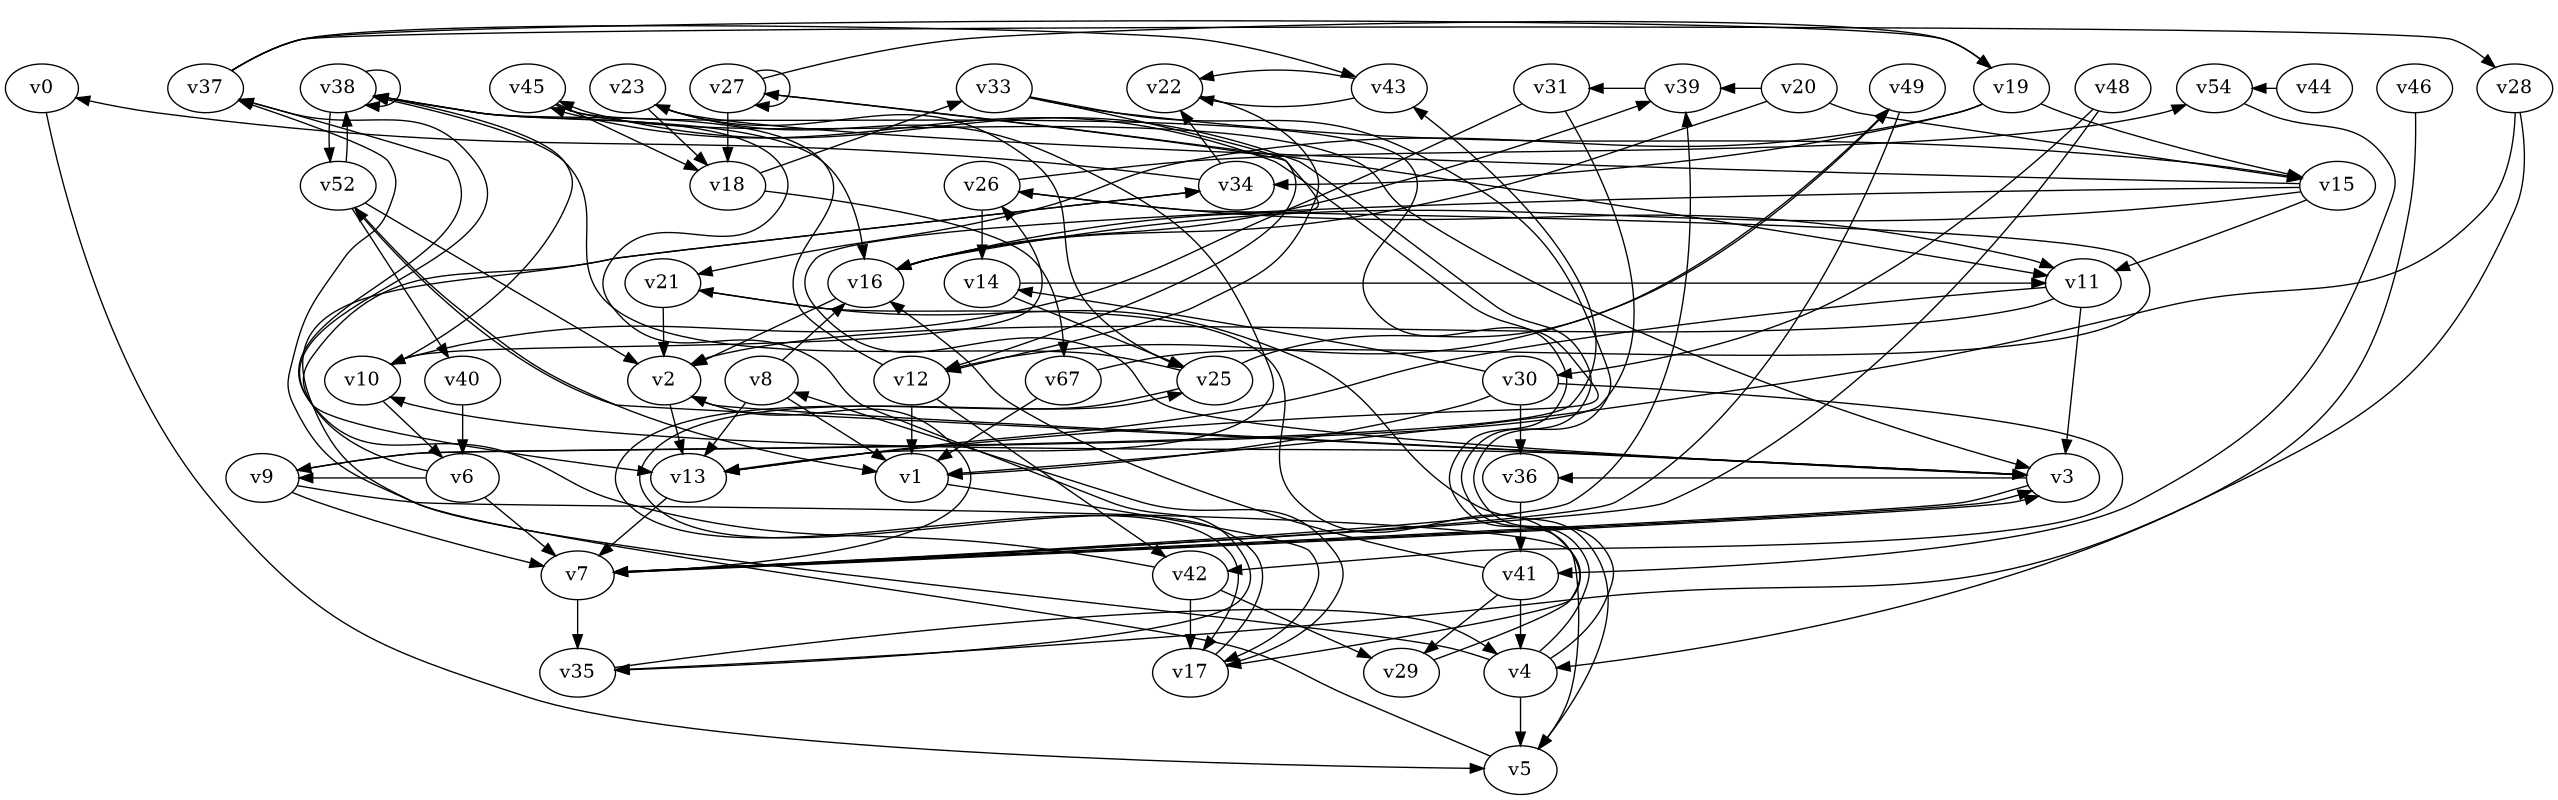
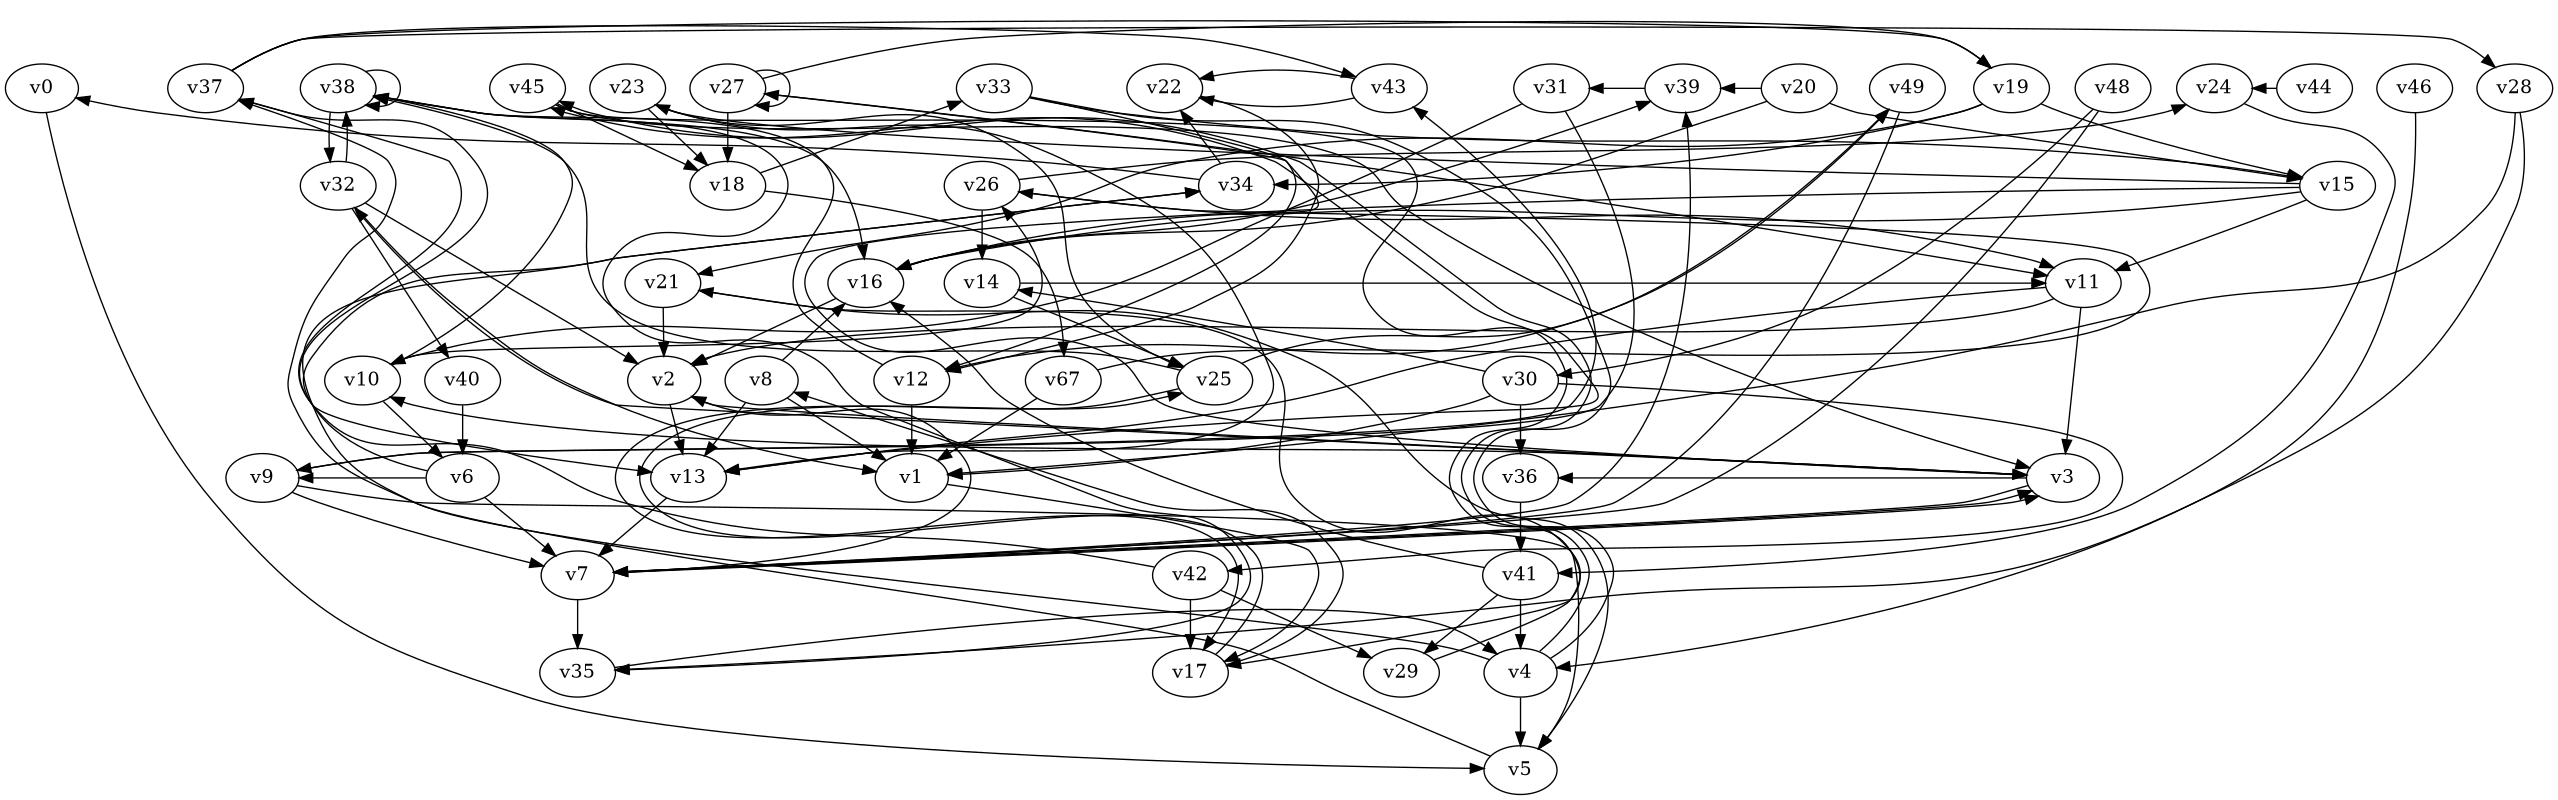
(2214, 88) -> (2214, 88)
(338, 186) -> (338, 186)
(1046, 474) -> none
